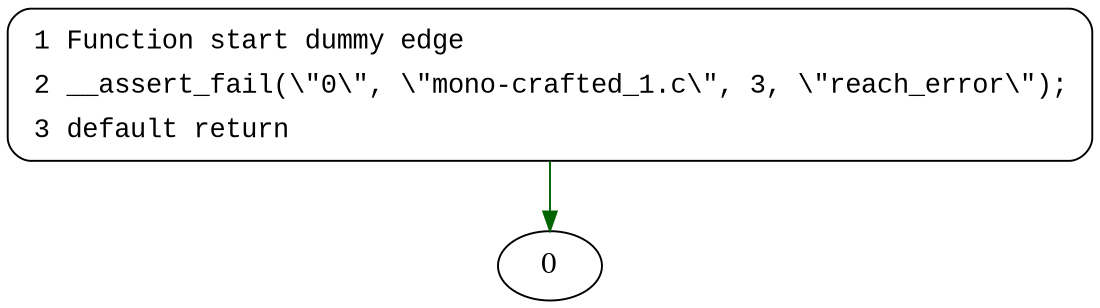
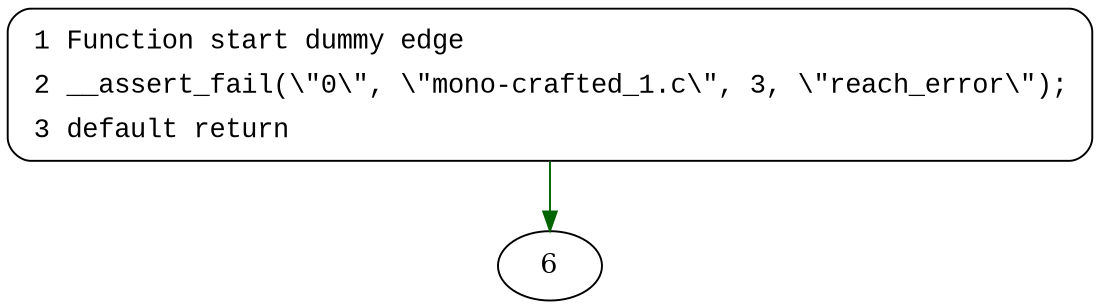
(550, 266) -> (550, 266)
